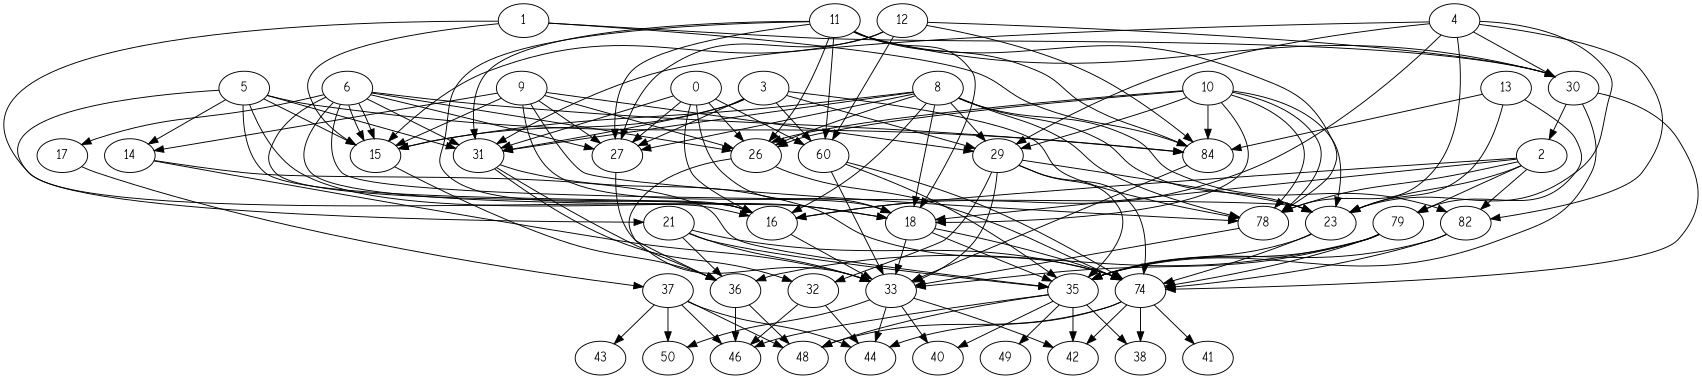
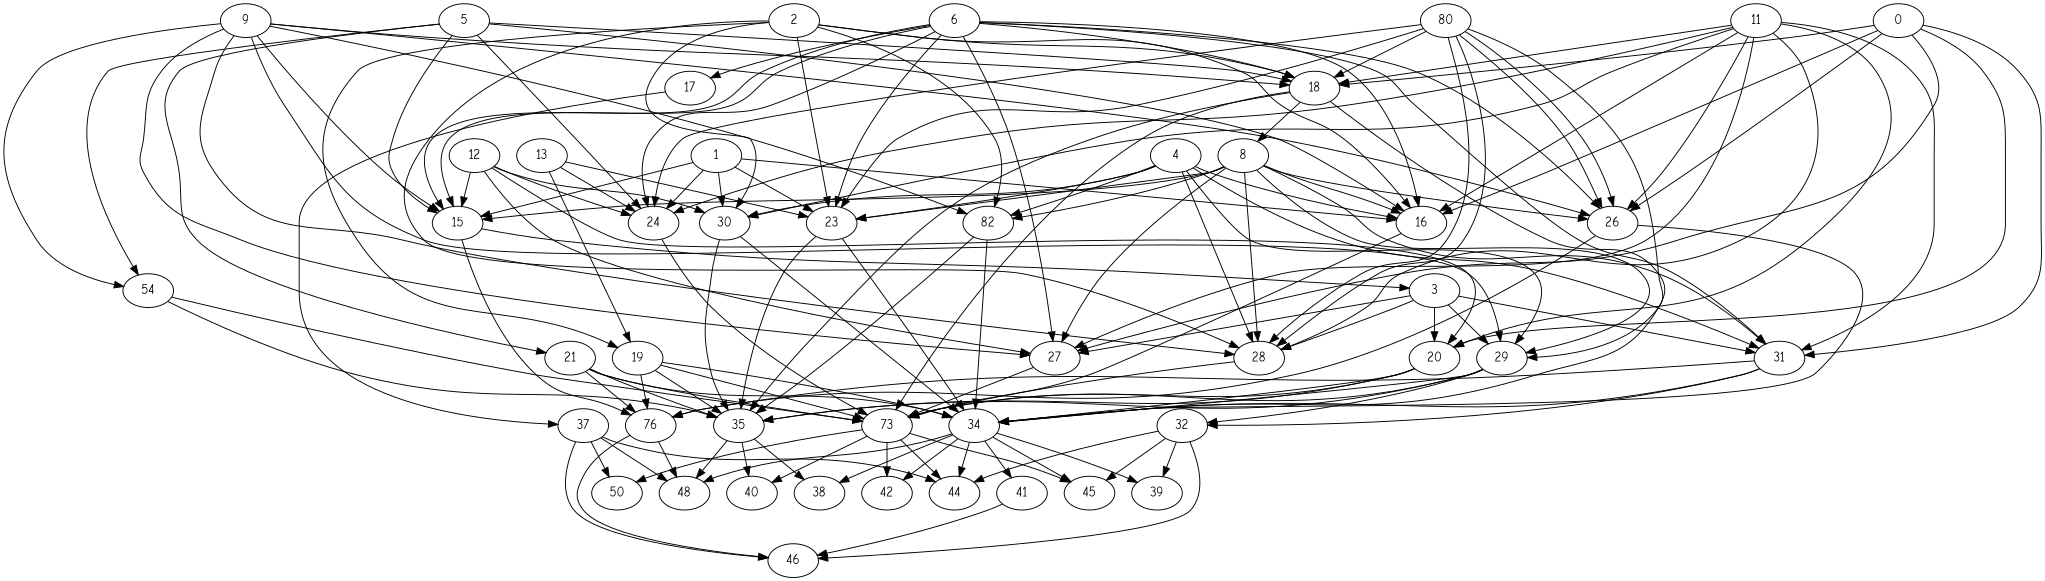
(1208, 88) -> (1446, 21)
none -> (583, 95)
(1560, 116) -> (648, 104)
(379, 127) -> none
(577, 127) -> (917, 264)
(925, 151) -> (1282, 119)
(130, 156) -> (148, 291)
(824, 156) -> (1434, 358)
(1208, 156) -> (654, 223)
(1135, 178) -> (770, 187)
(1263, 223) -> (1259, 358)
(1398, 223) -> (638, 358)
(735, 291) -> (651, 426)
(891, 291) -> (887, 426)
(1140, 291) -> (974, 426)
(898, 316) -> (916, 532)
(1073, 322) -> none
(600, 358) -> none
(1005, 358) -> none
none -> (1089, 493)
none -> (1157, 493)
